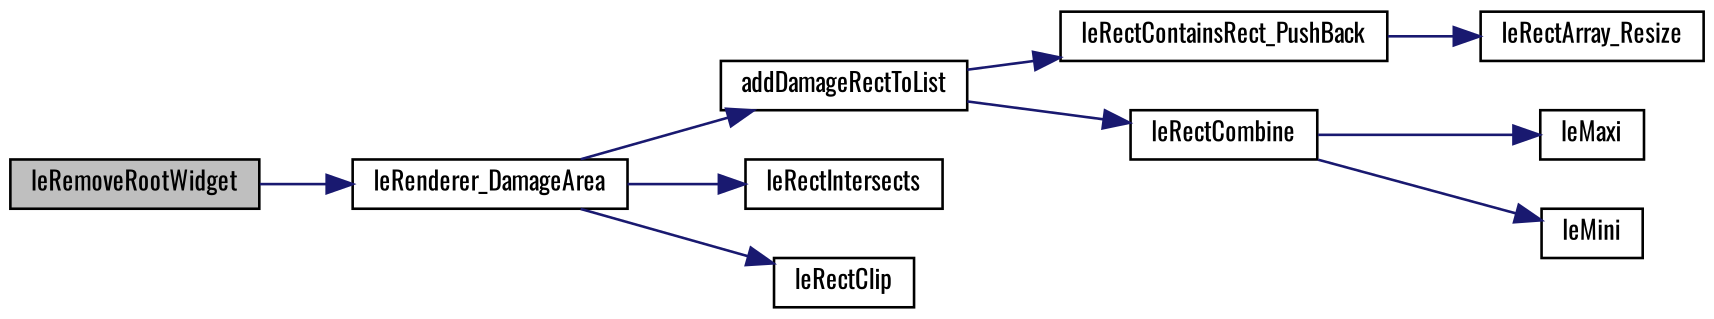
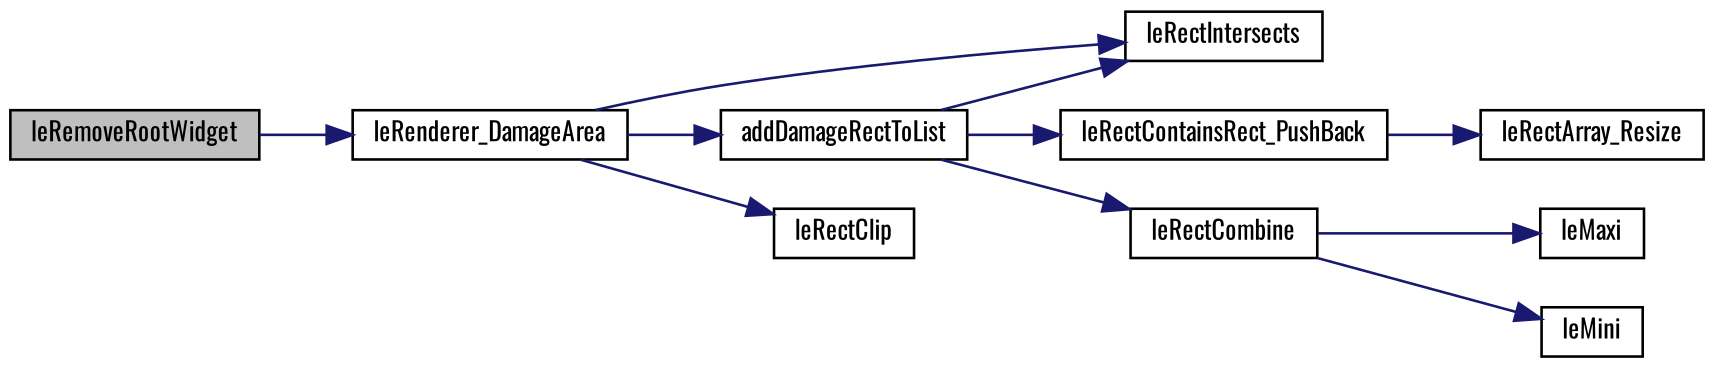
none -> (1022, 89)
